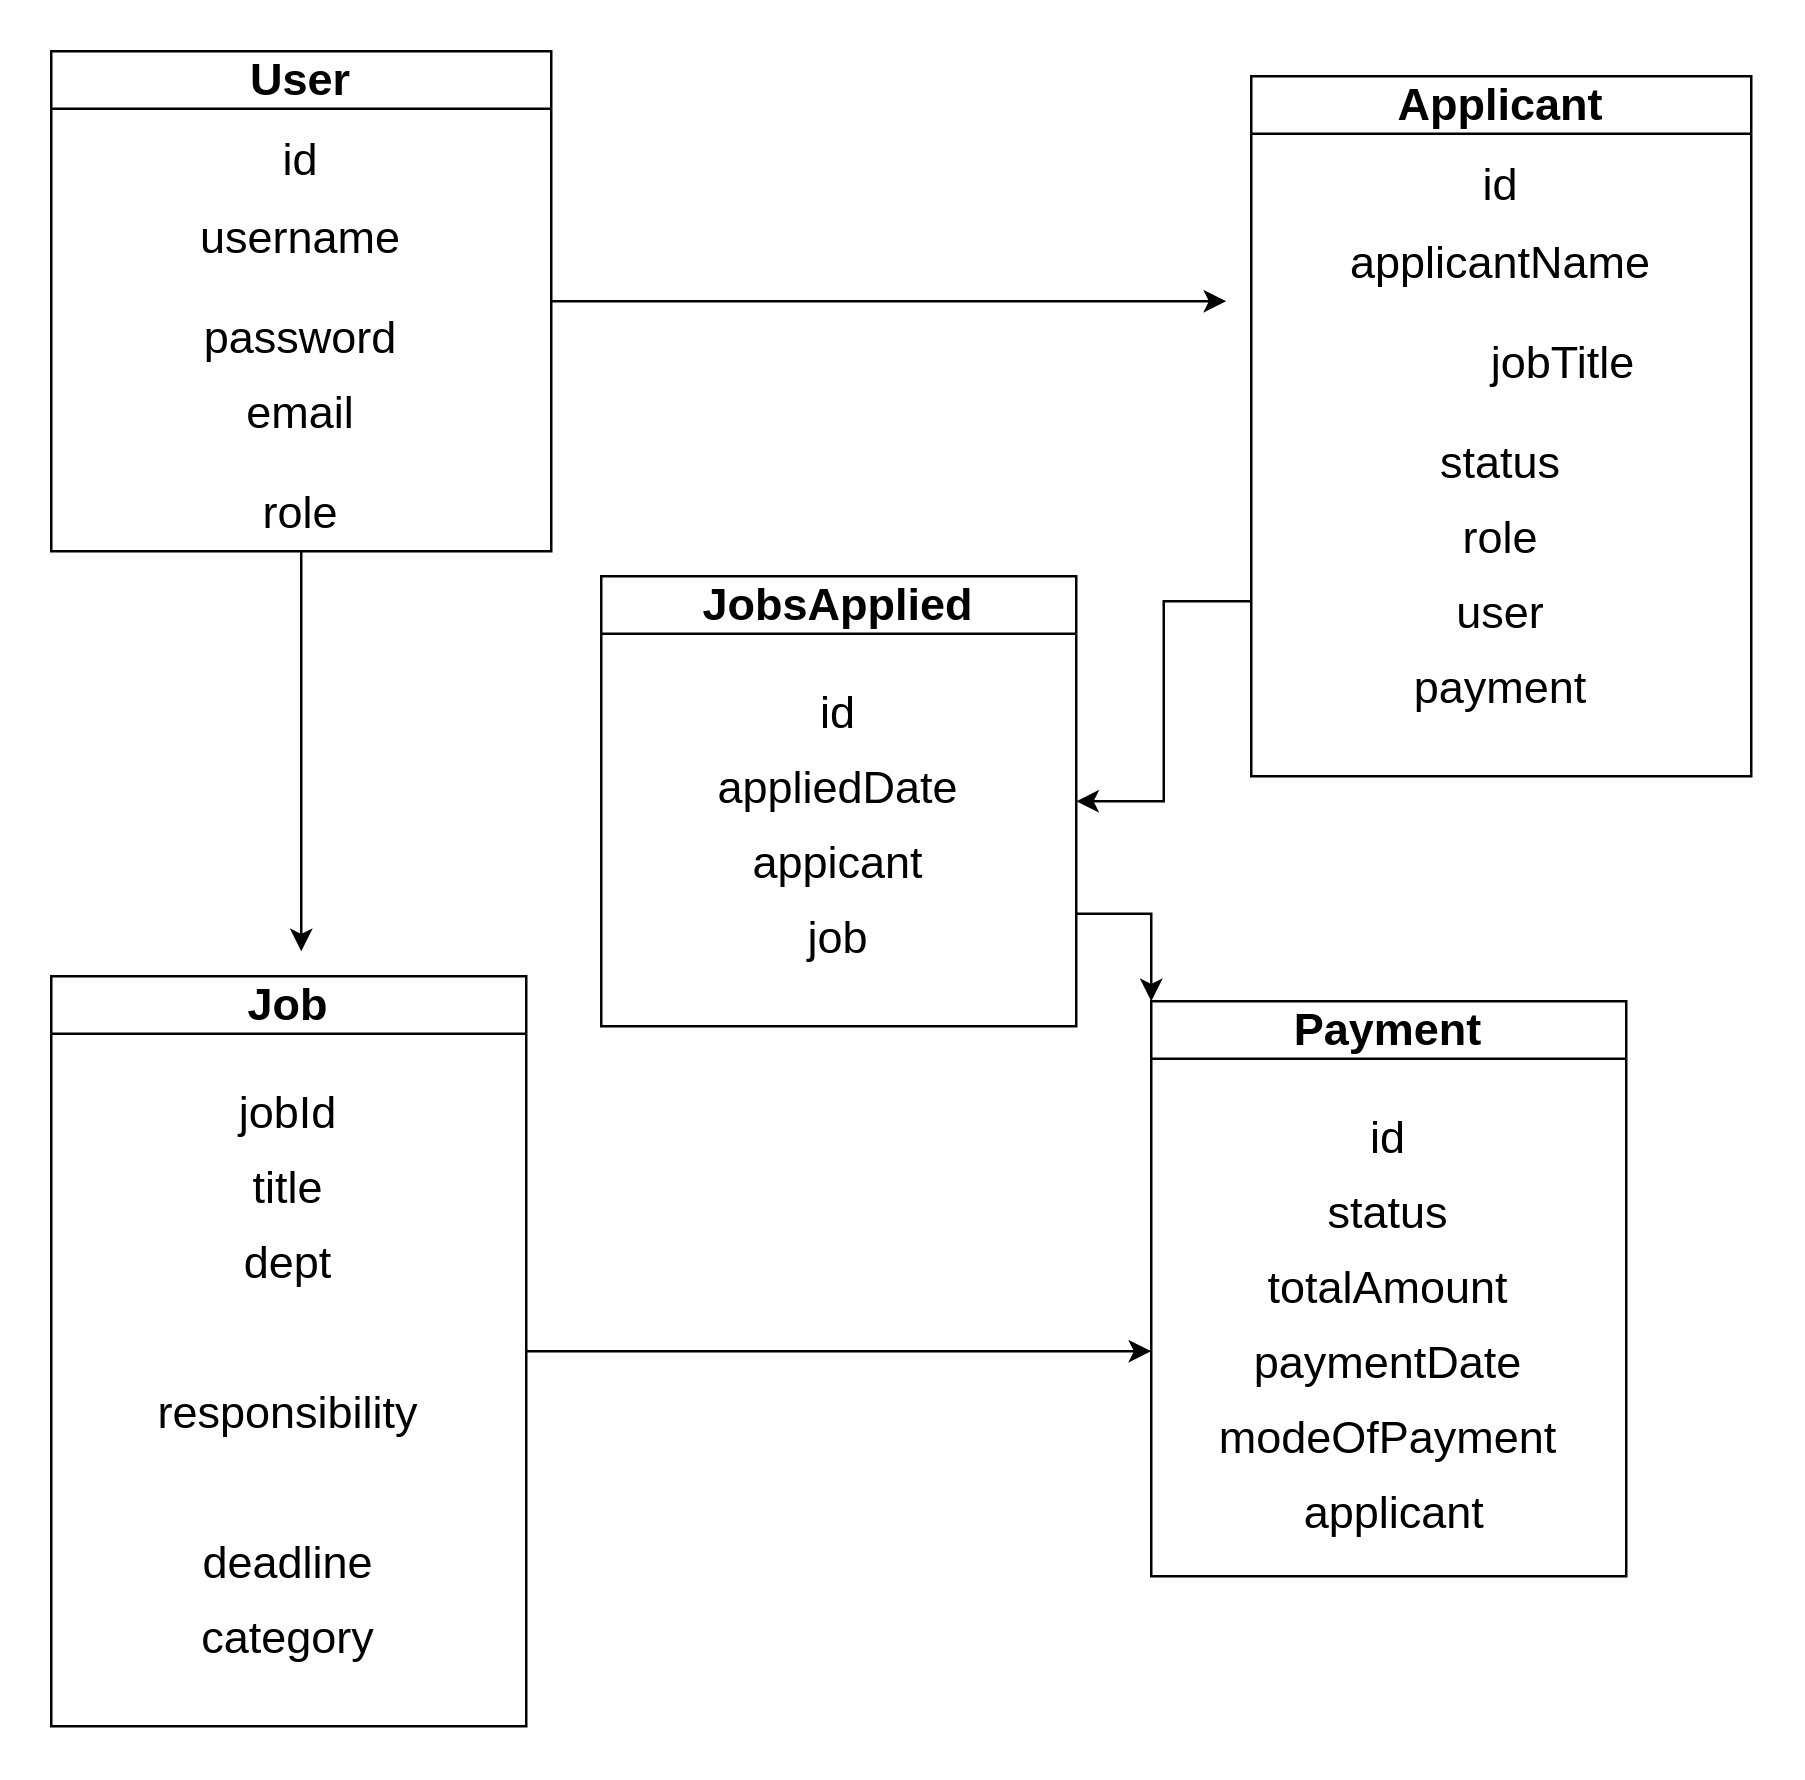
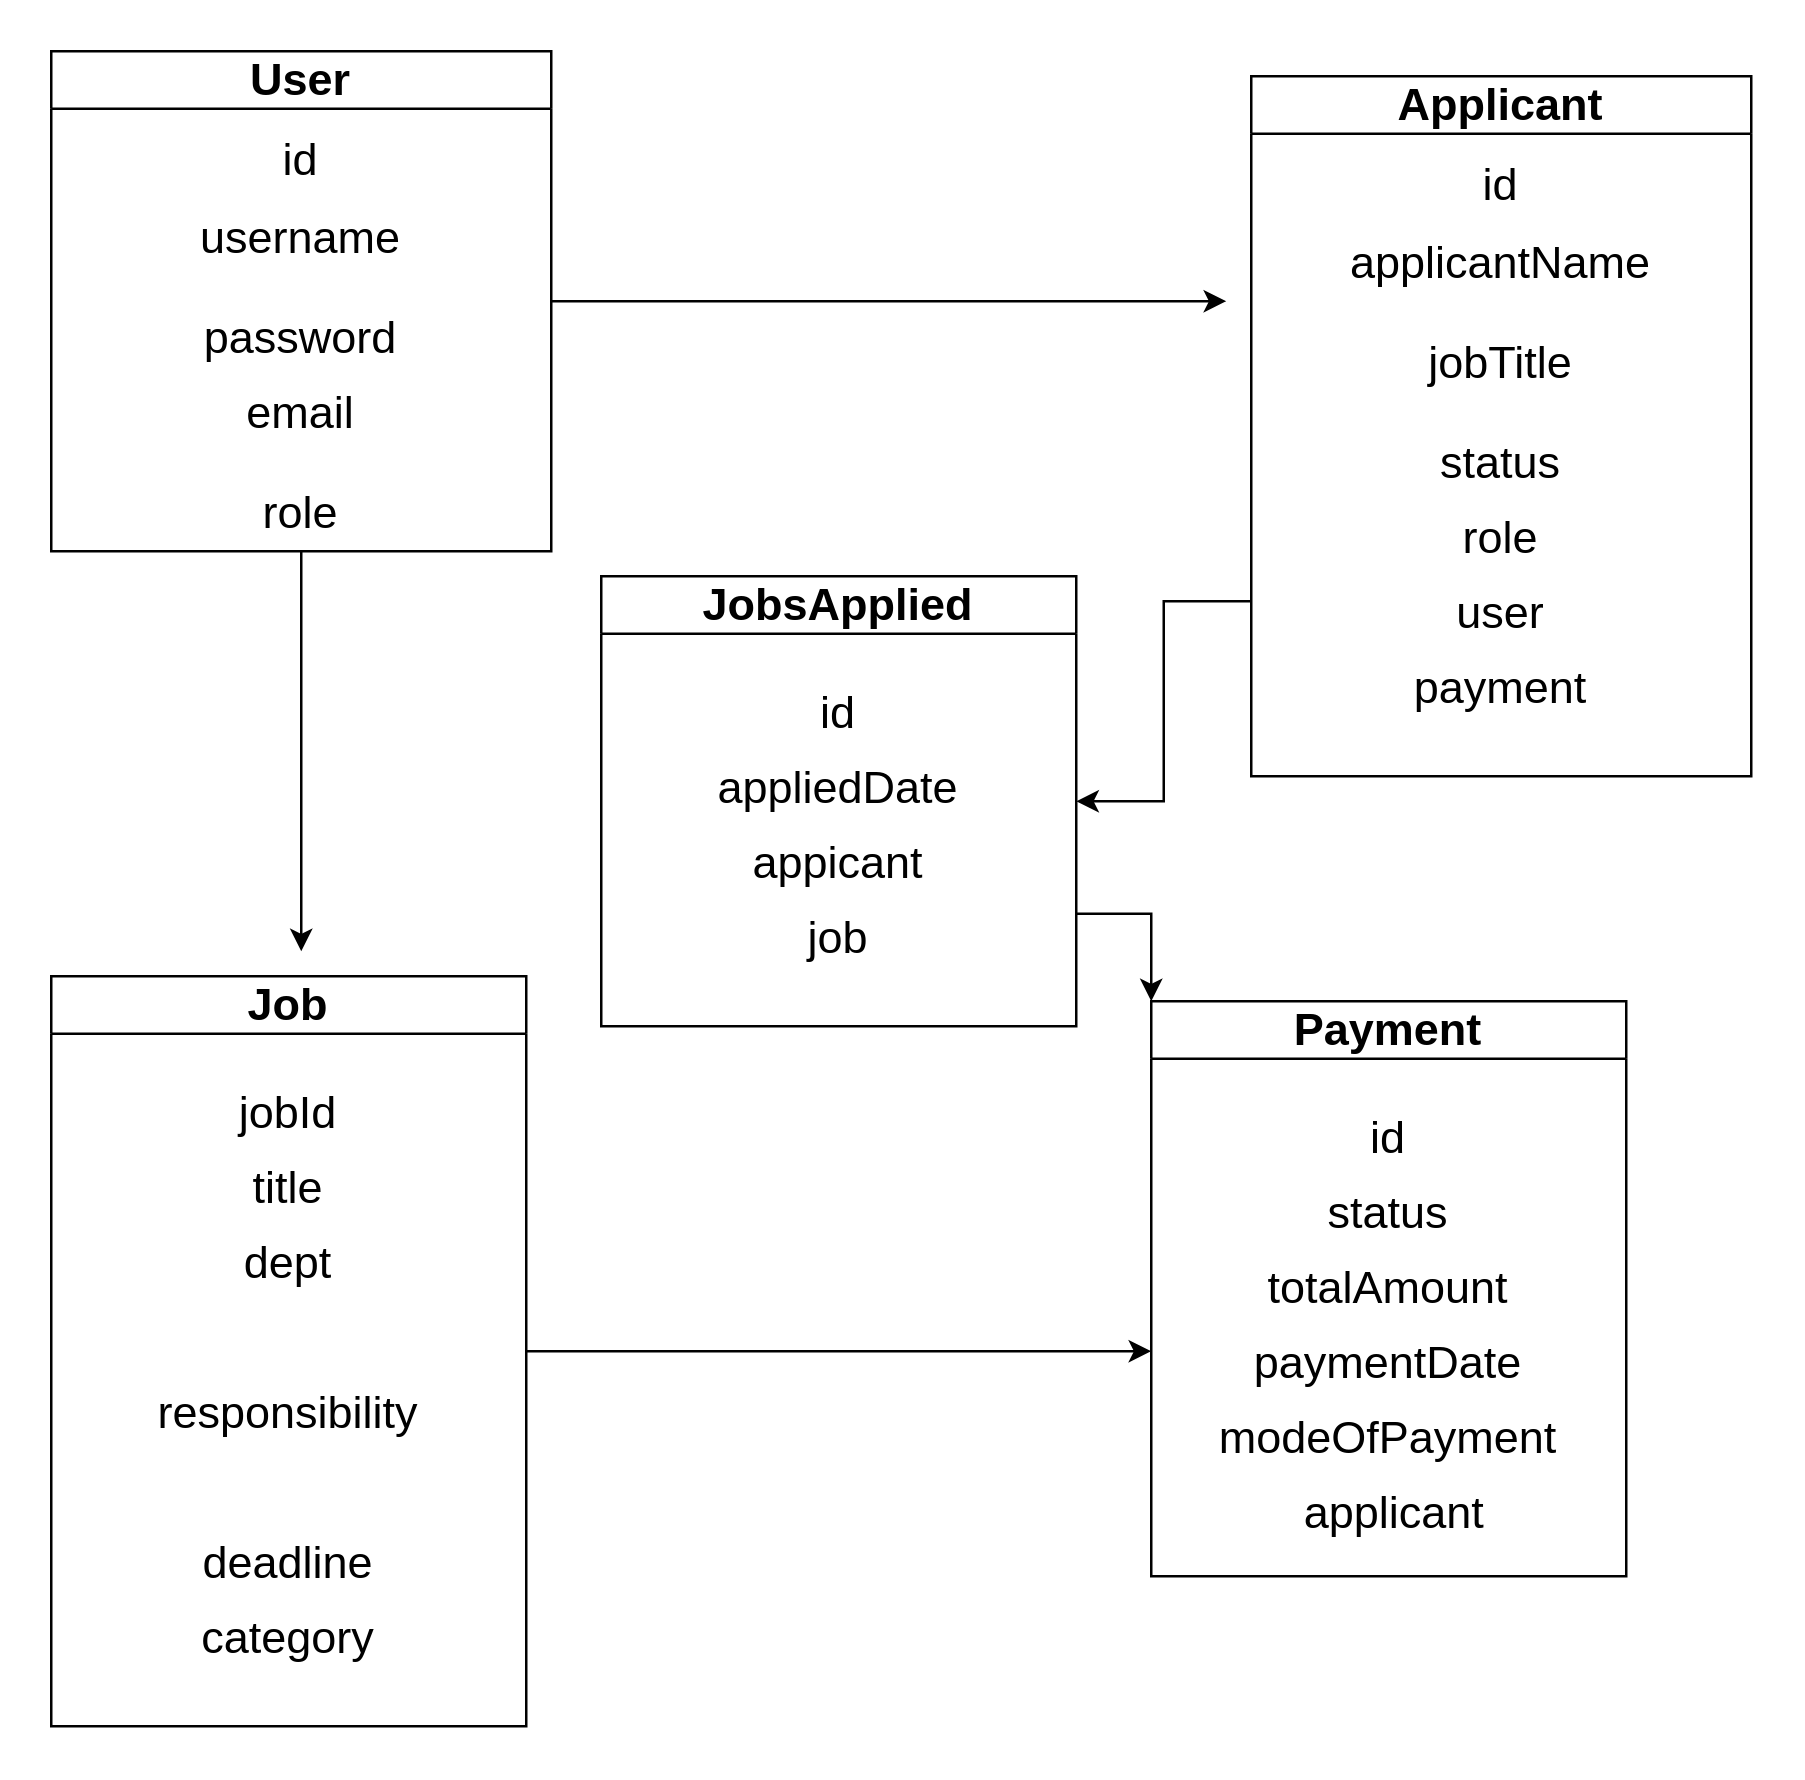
(1564, 364) -> (1501, 364)
